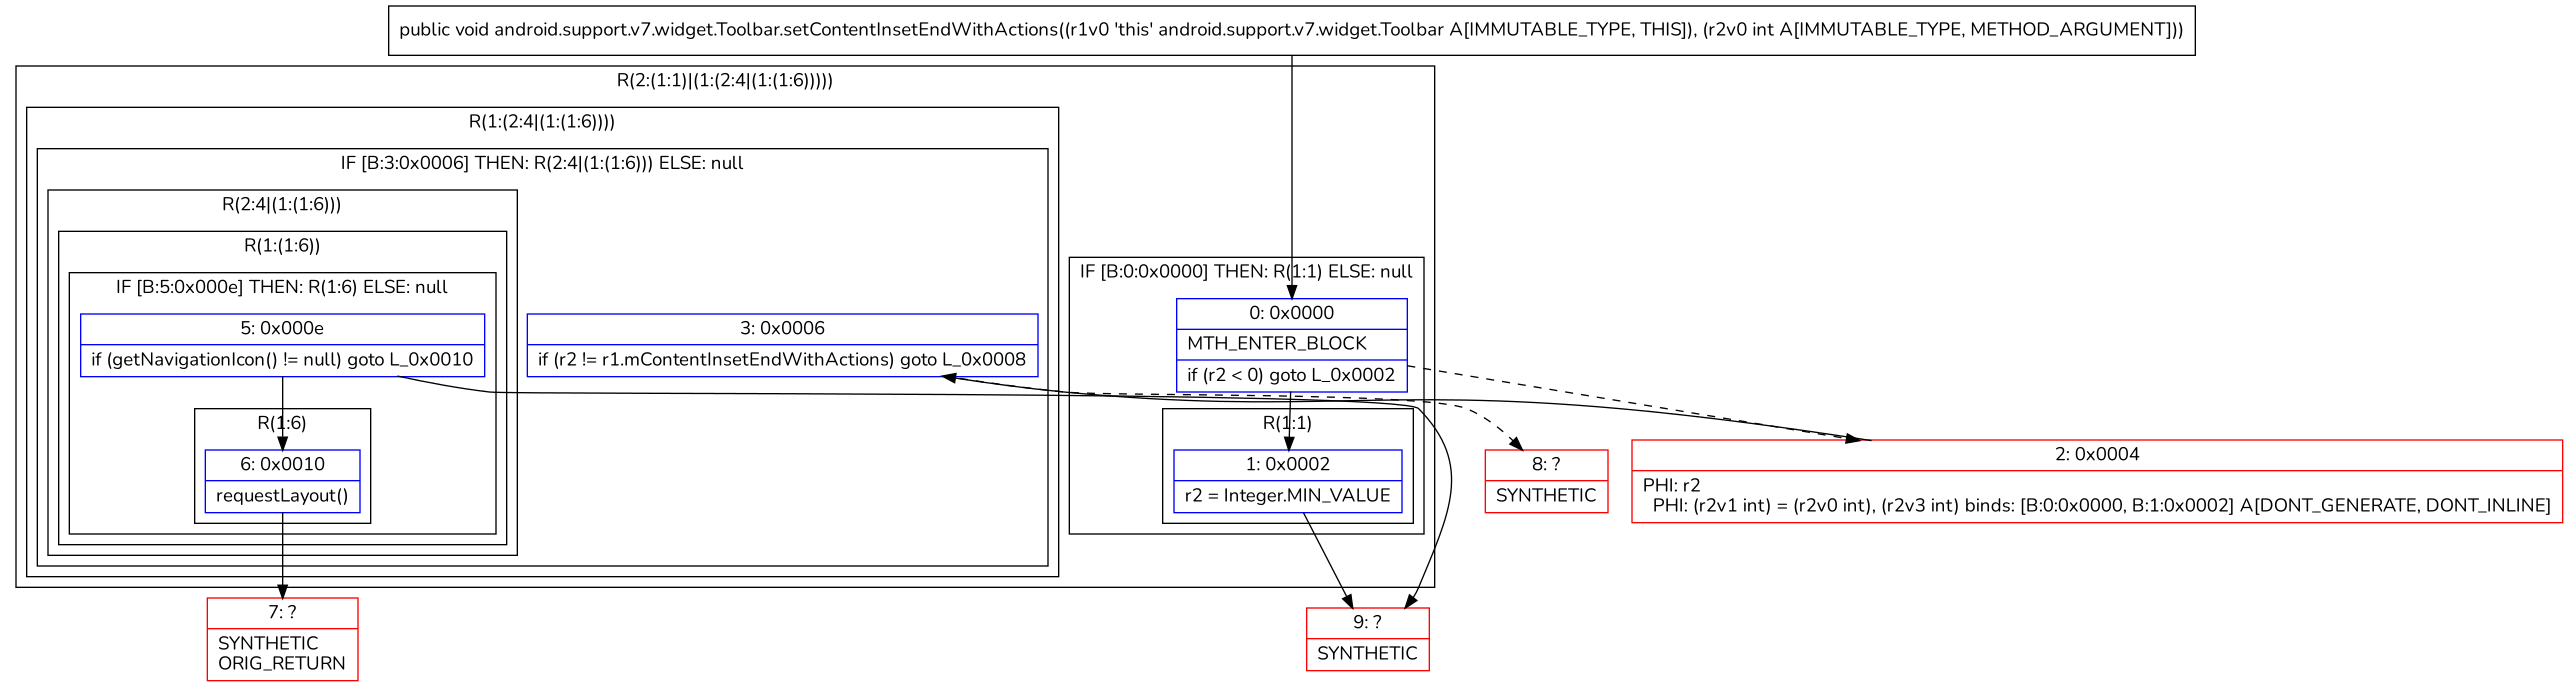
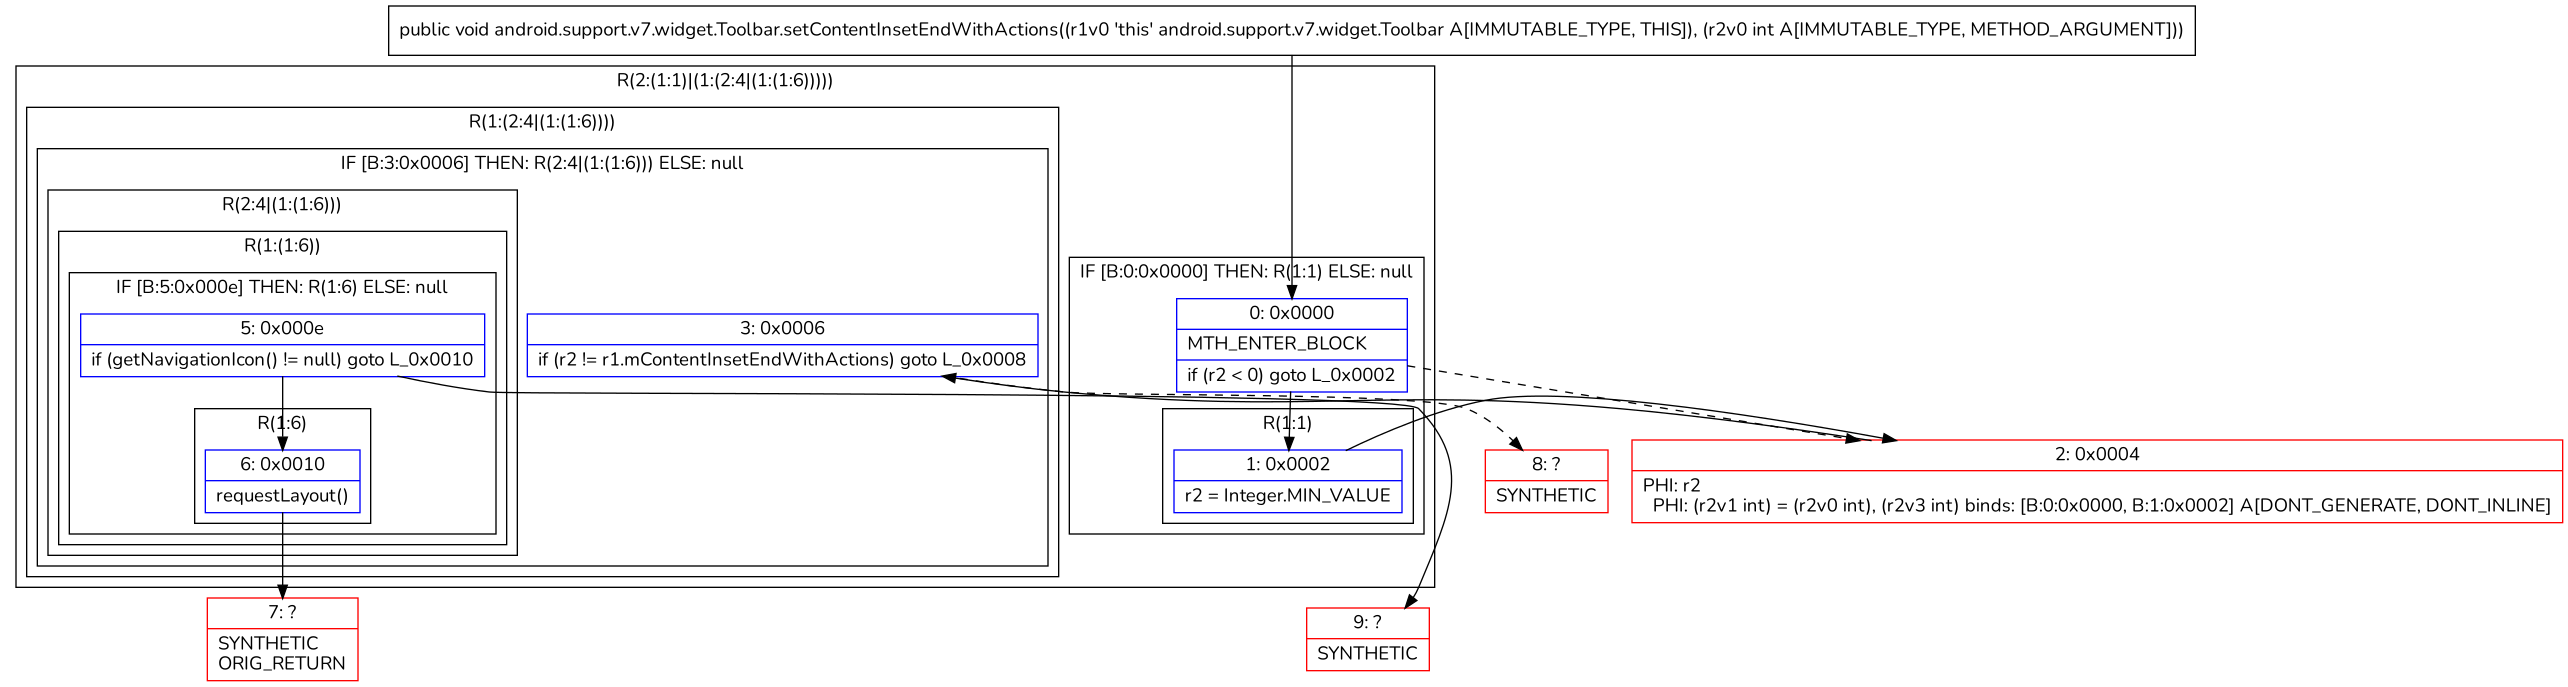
(1325, 554) -> (1611, 399)
